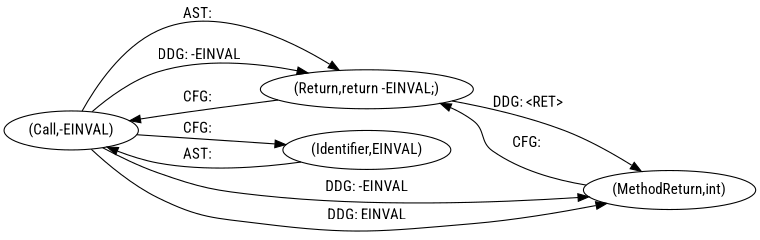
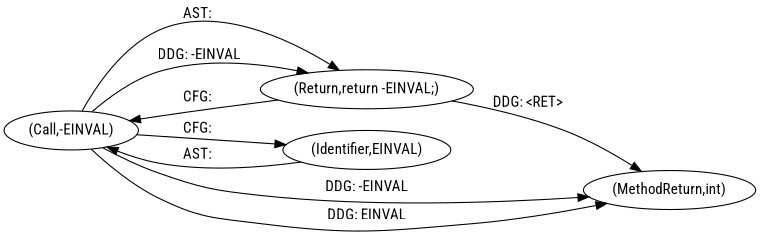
(509, 161) -> none
